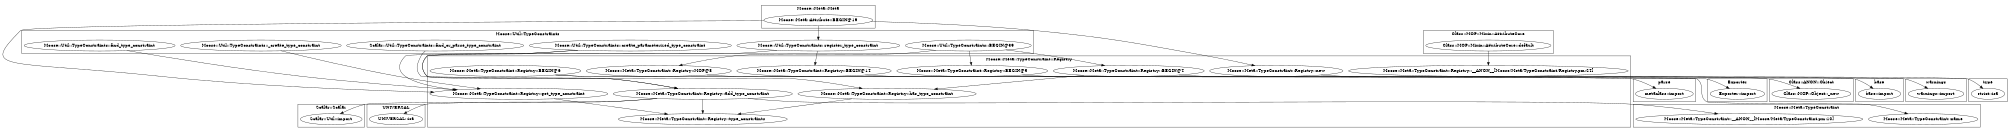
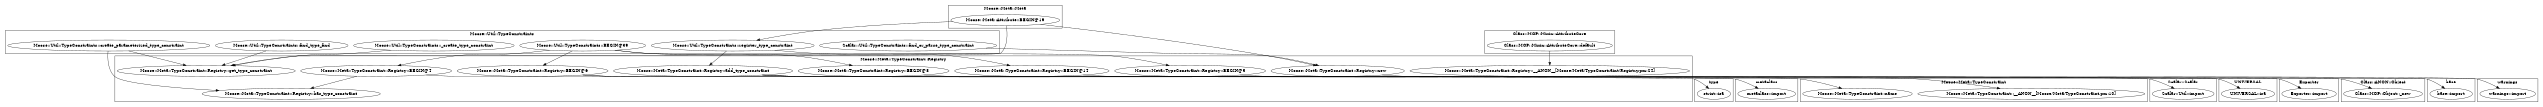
(100, 46) -> (282, 46)
none -> (558, 58)
(659, 71) -> (874, 71)
(534, 78) -> (1151, 53)
(1664, 82) -> (1767, 82)
(703, 119) -> none
